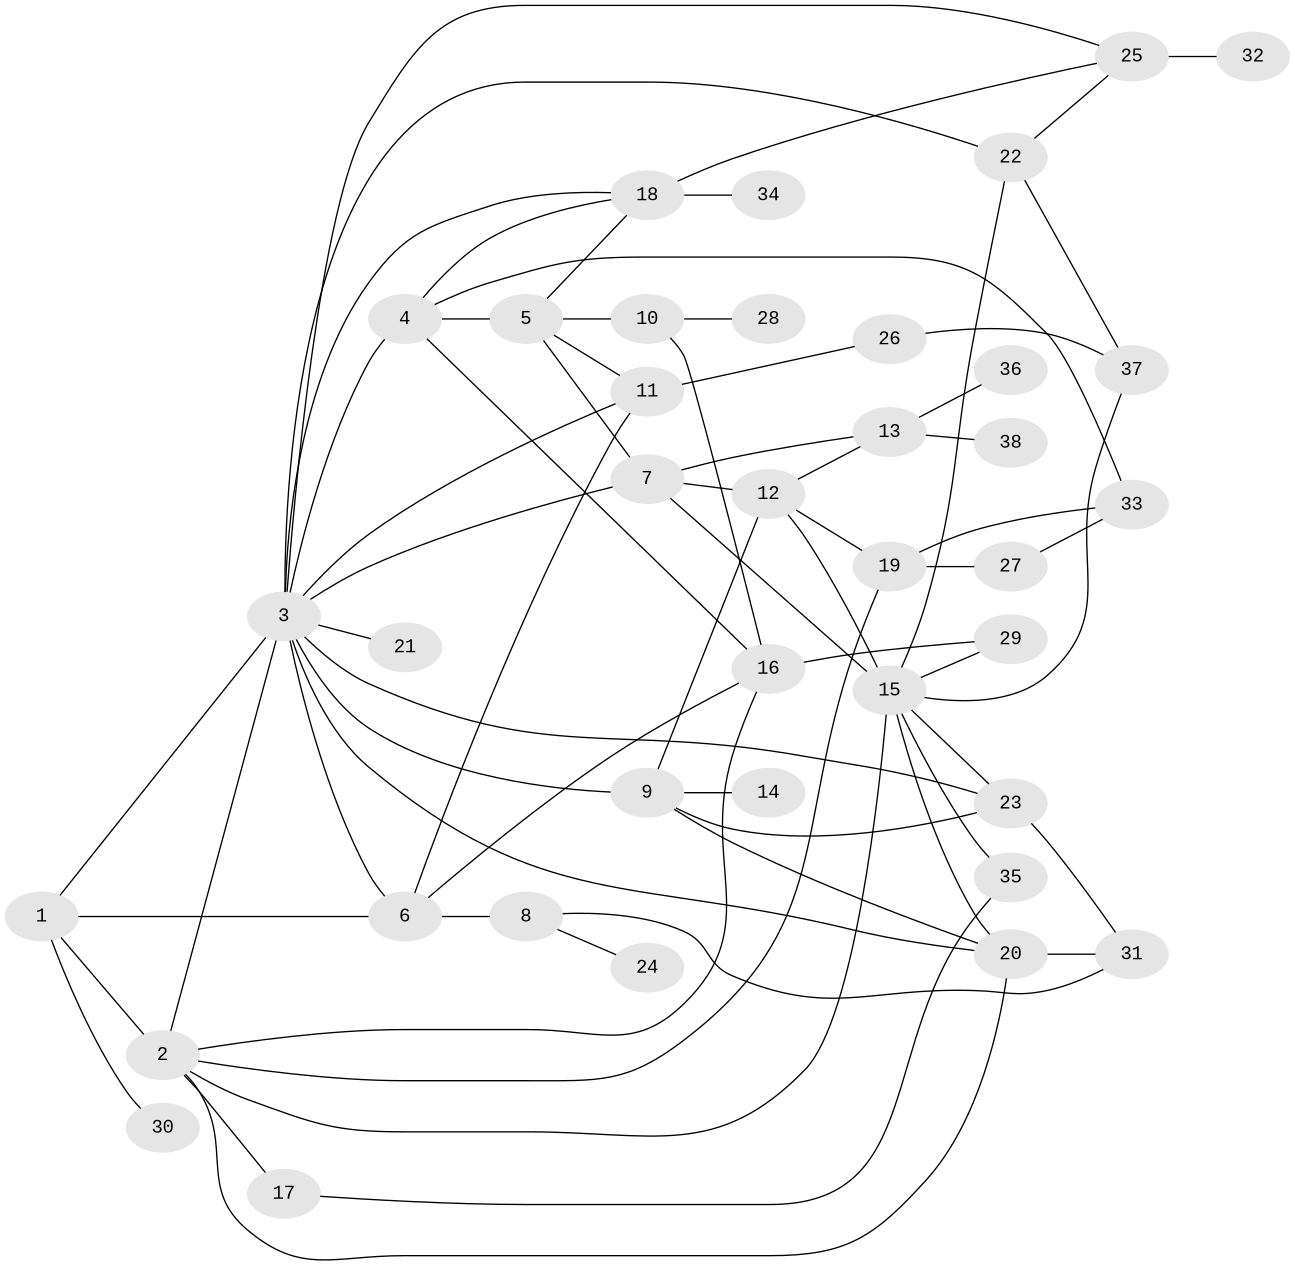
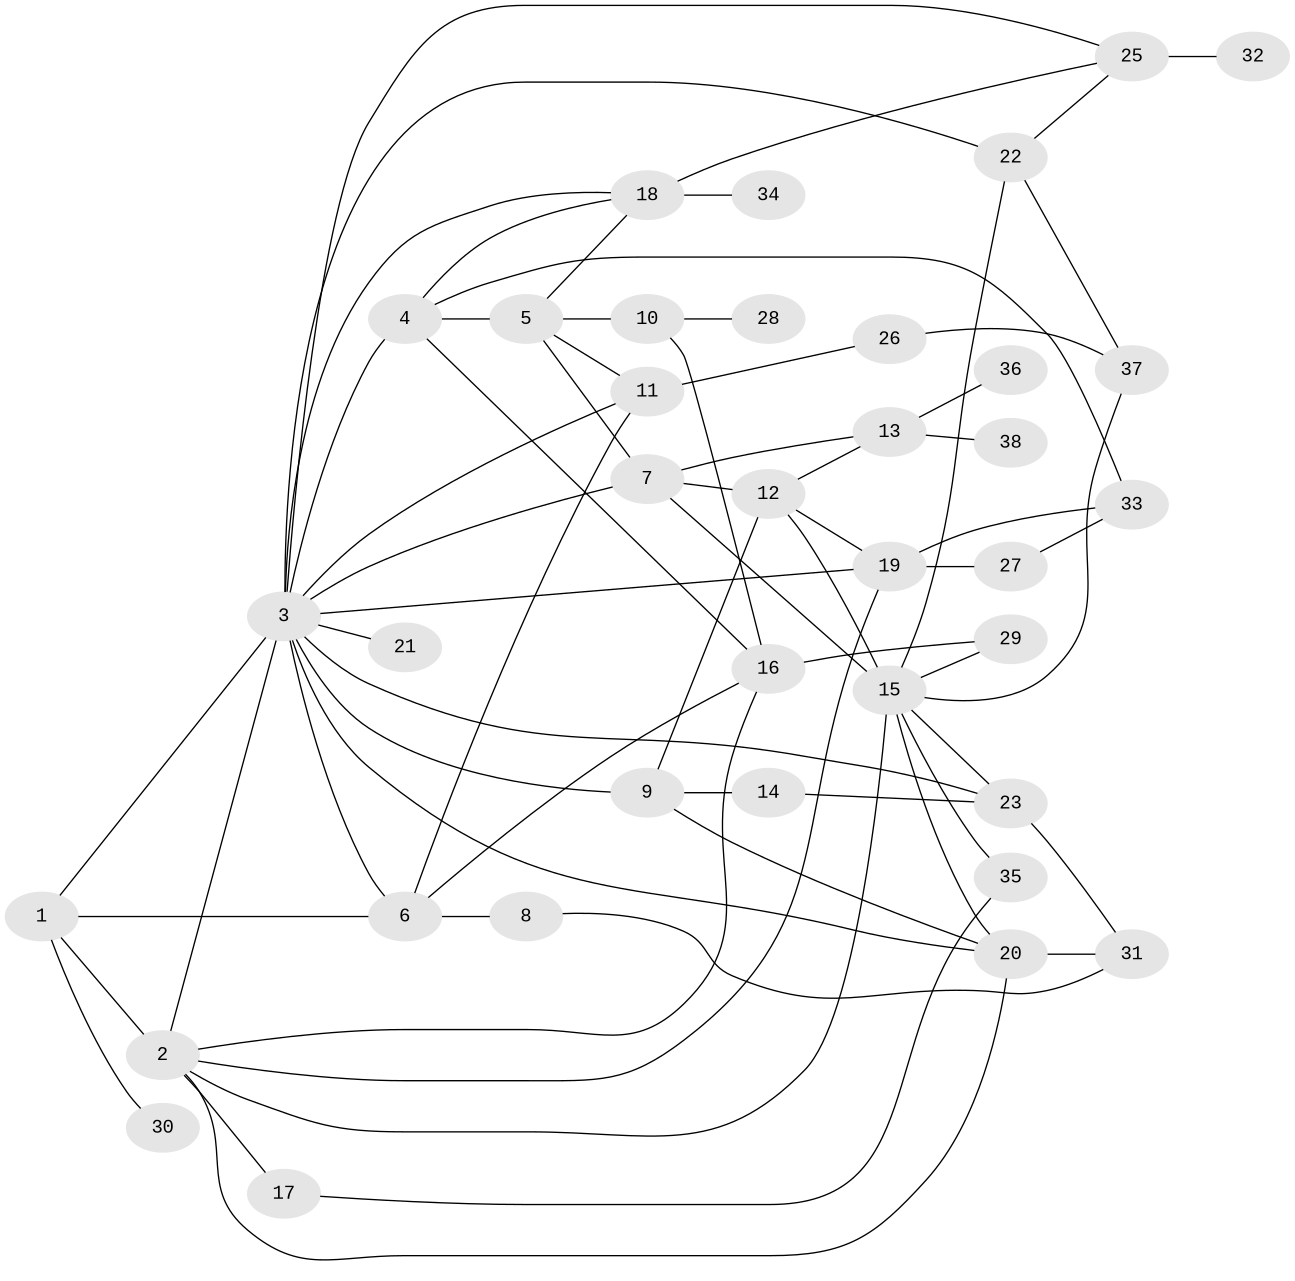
none -> (587, 591)
(825, 836) -> (890, 798)
(647, 968) -> none
